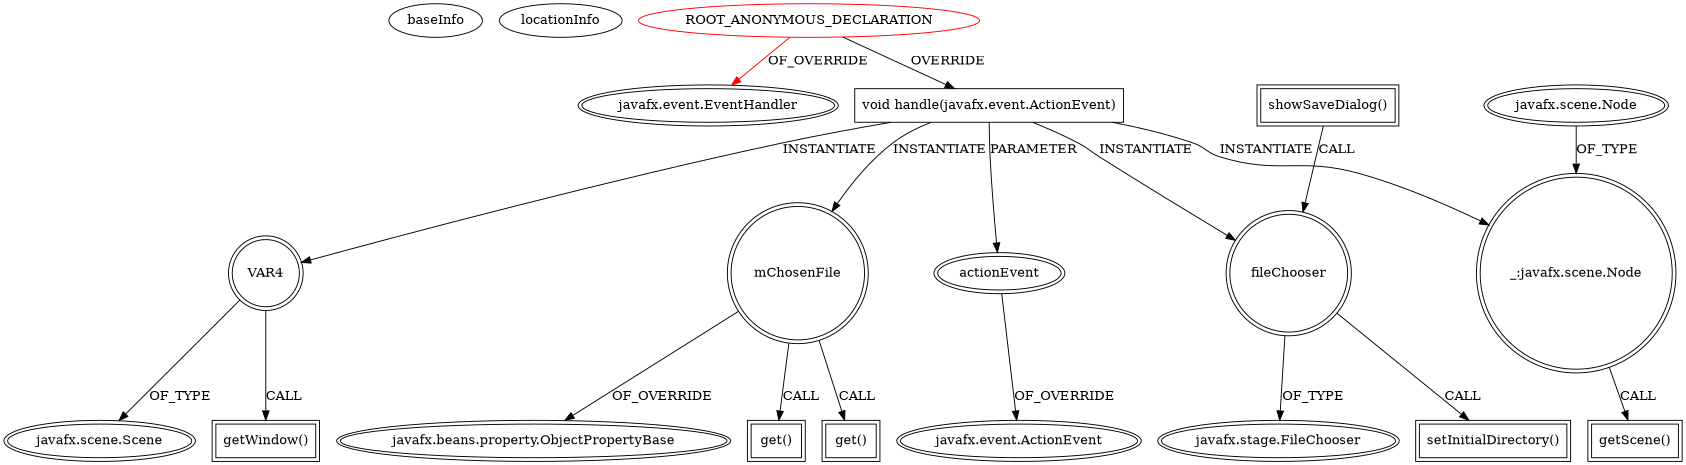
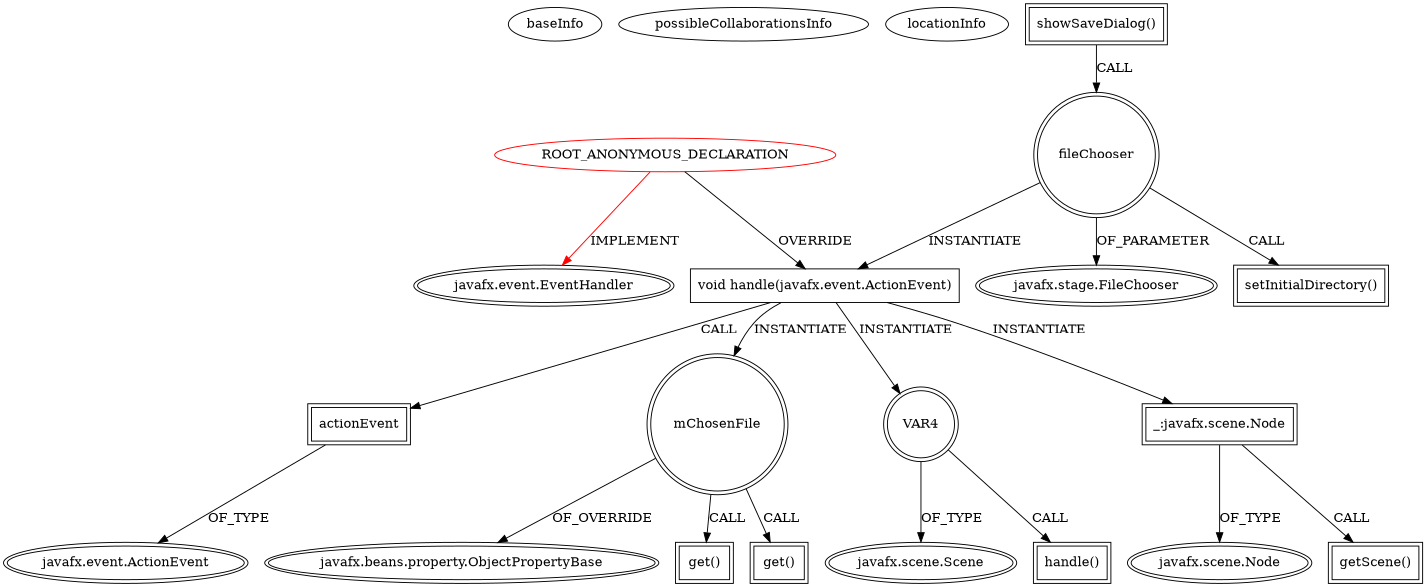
none -> (744, 24)
(818, 61) -> (635, 241)
(1576, 145) -> (1220, 489)
(1034, 150) -> (719, 330)
(1131, 177) -> (954, 224)
(999, 273) -> (359, 424)
(1576, 273) -> (1220, 424)
(1065, 397) -> (239, 519)
(1313, 397) -> (1153, 241)
(266, 441) -> (1072, 563)
